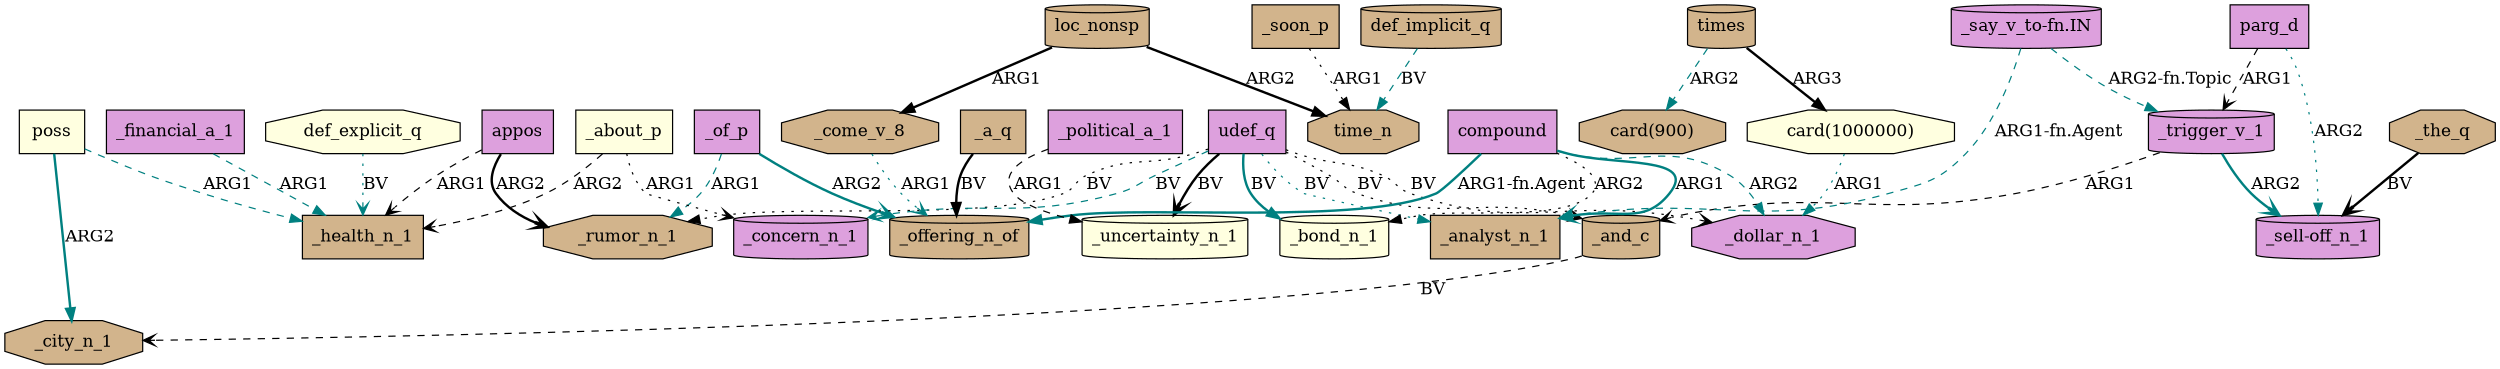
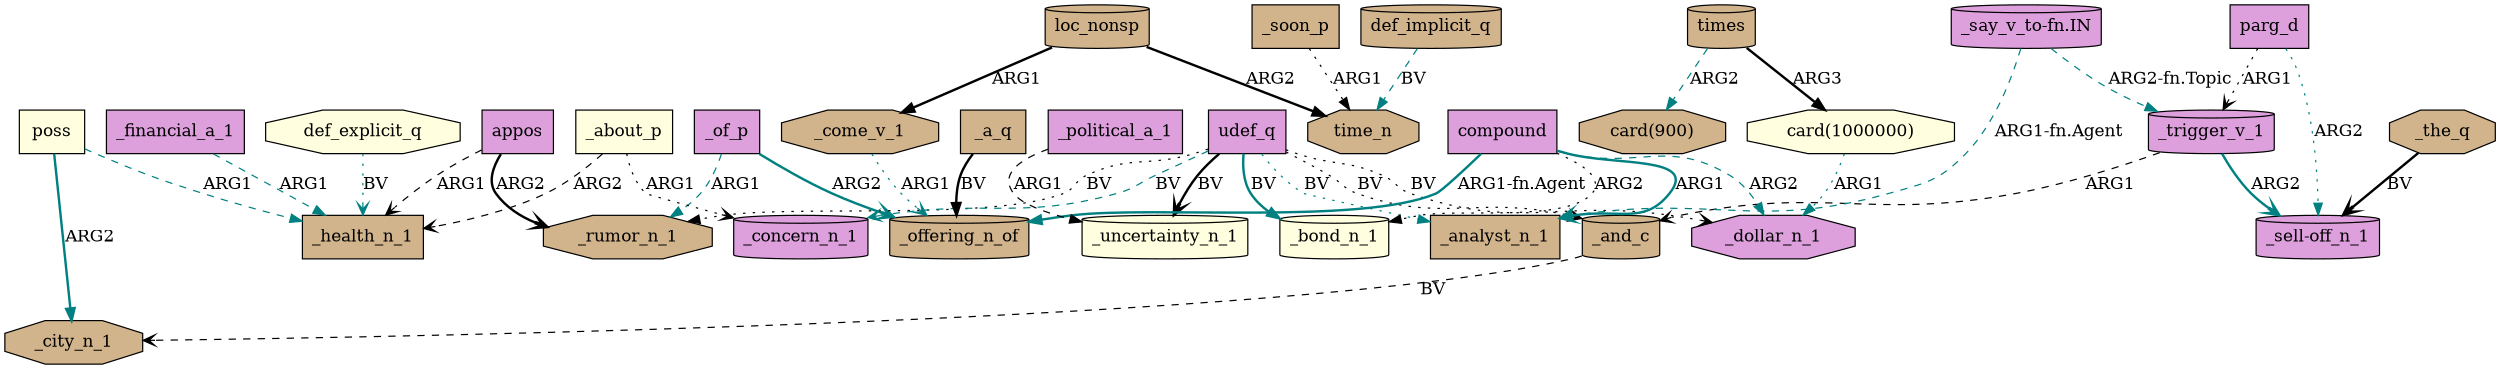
(2243, 74) -> (2243, 74)
(860, 132) -> (860, 132)
